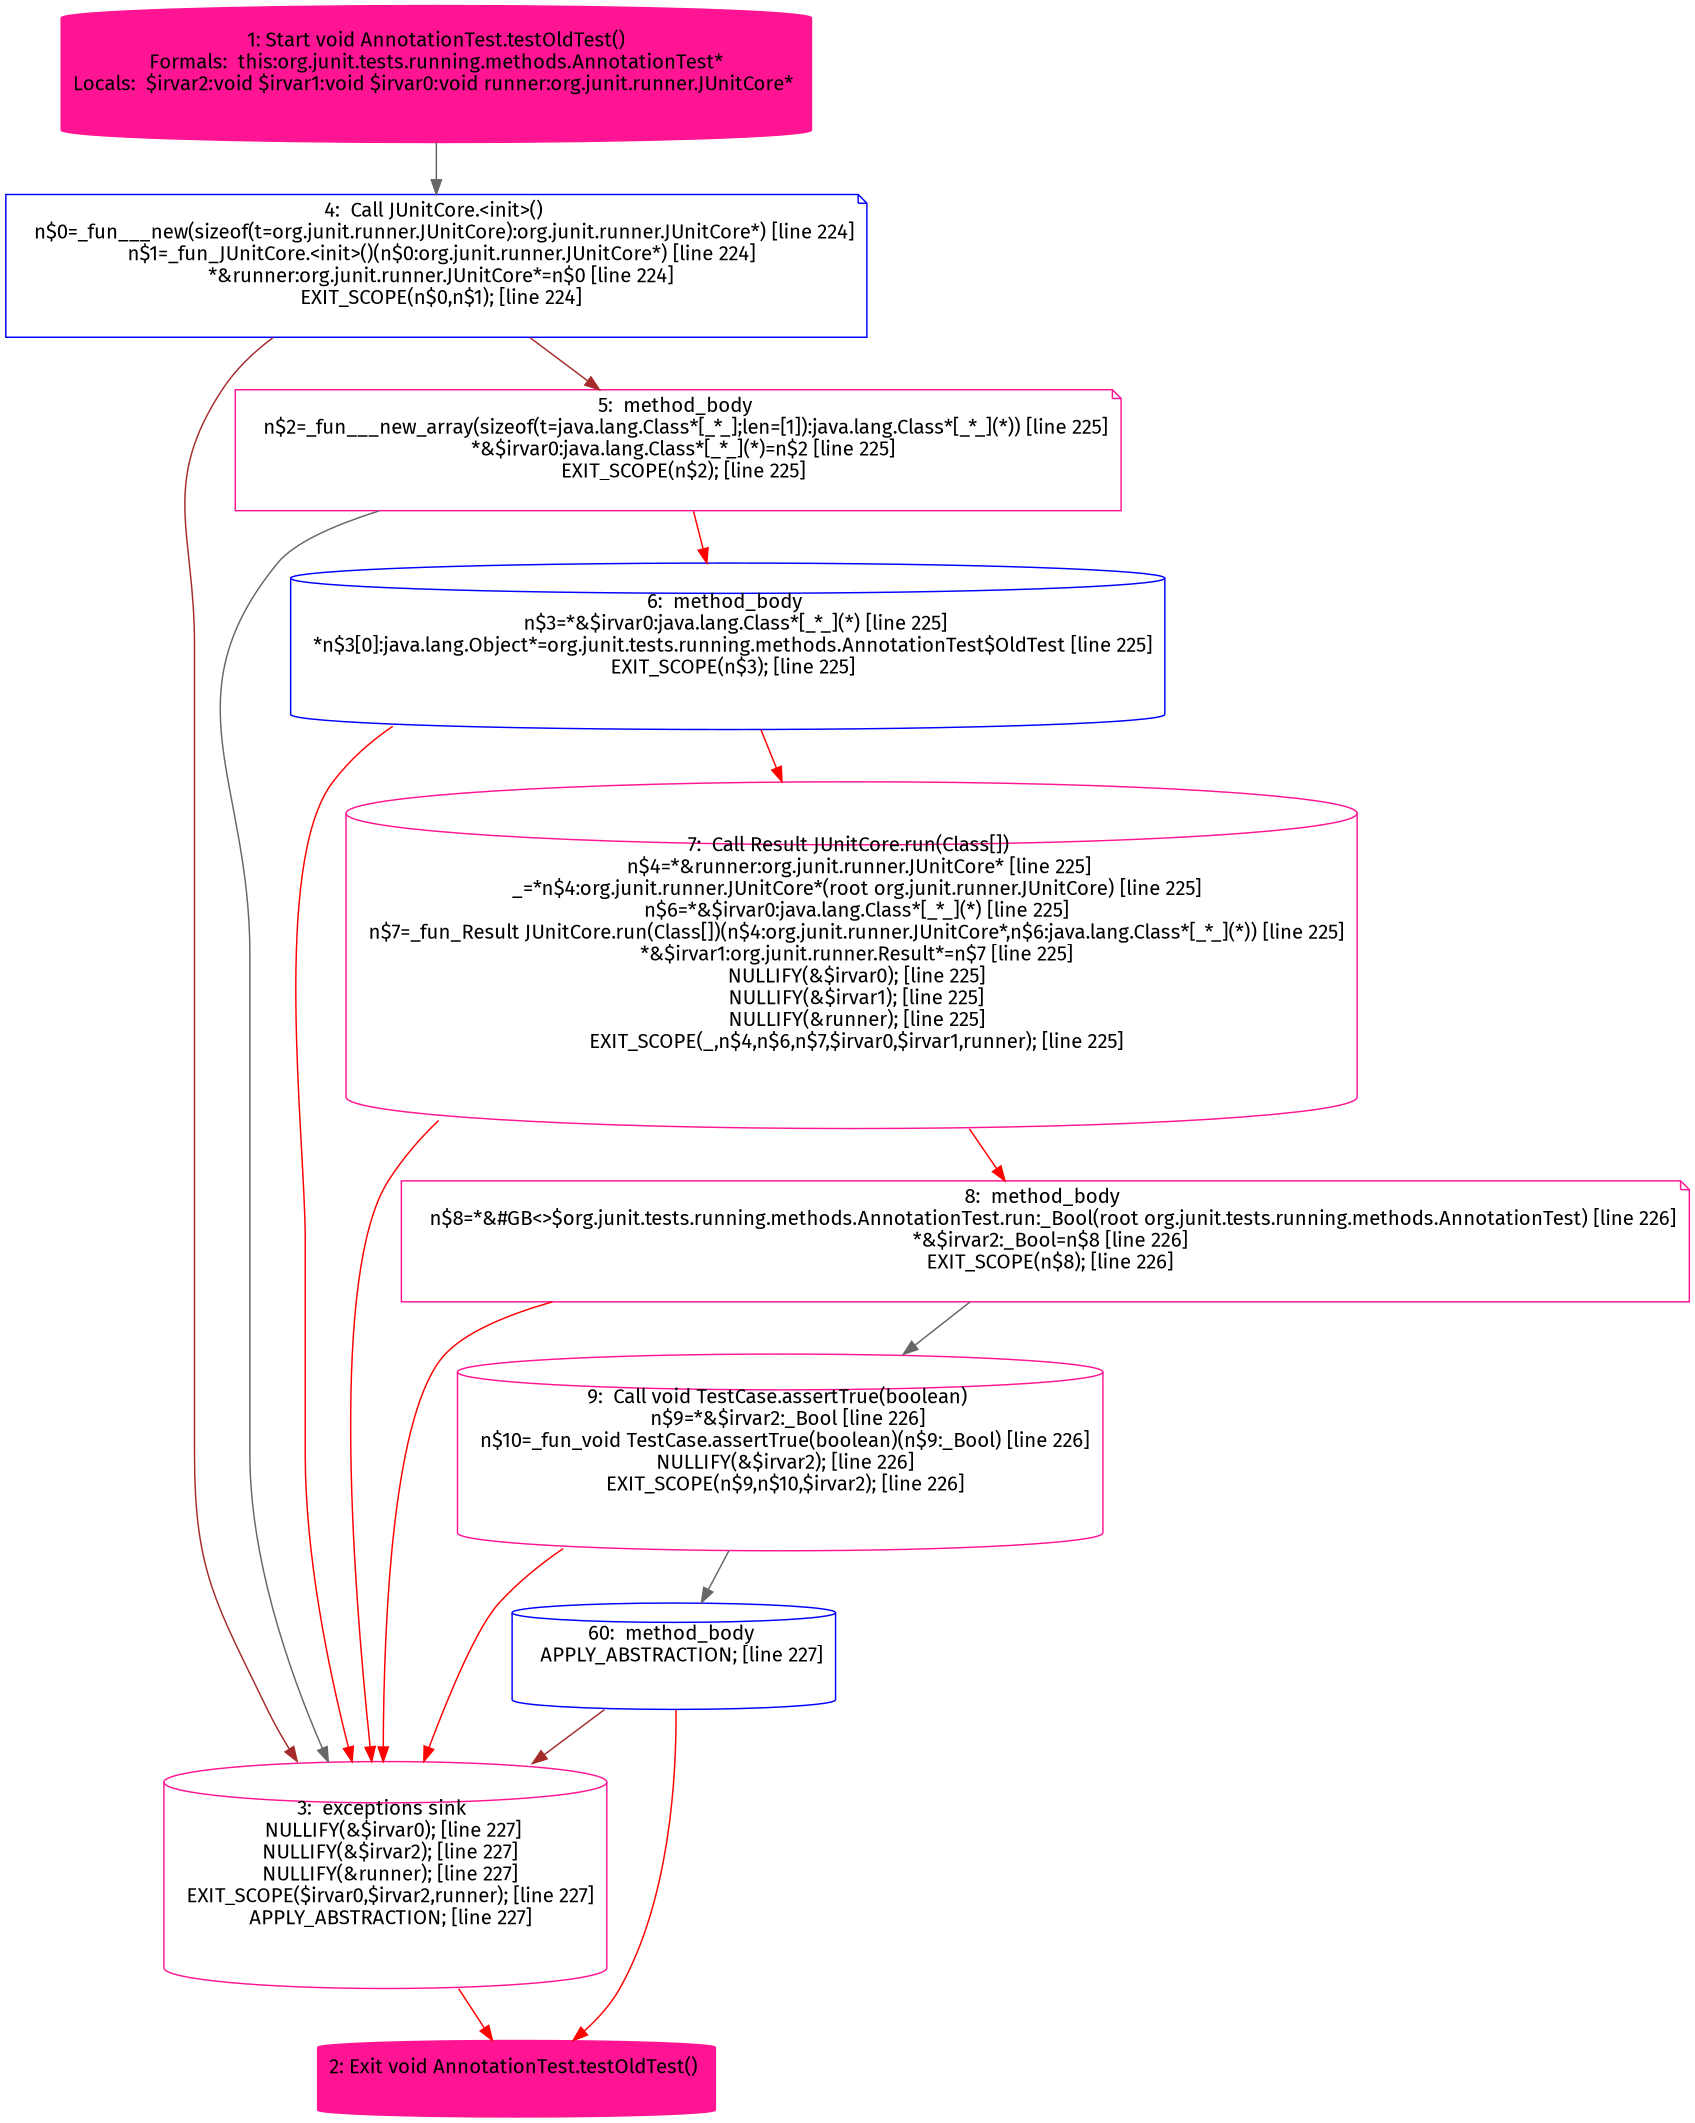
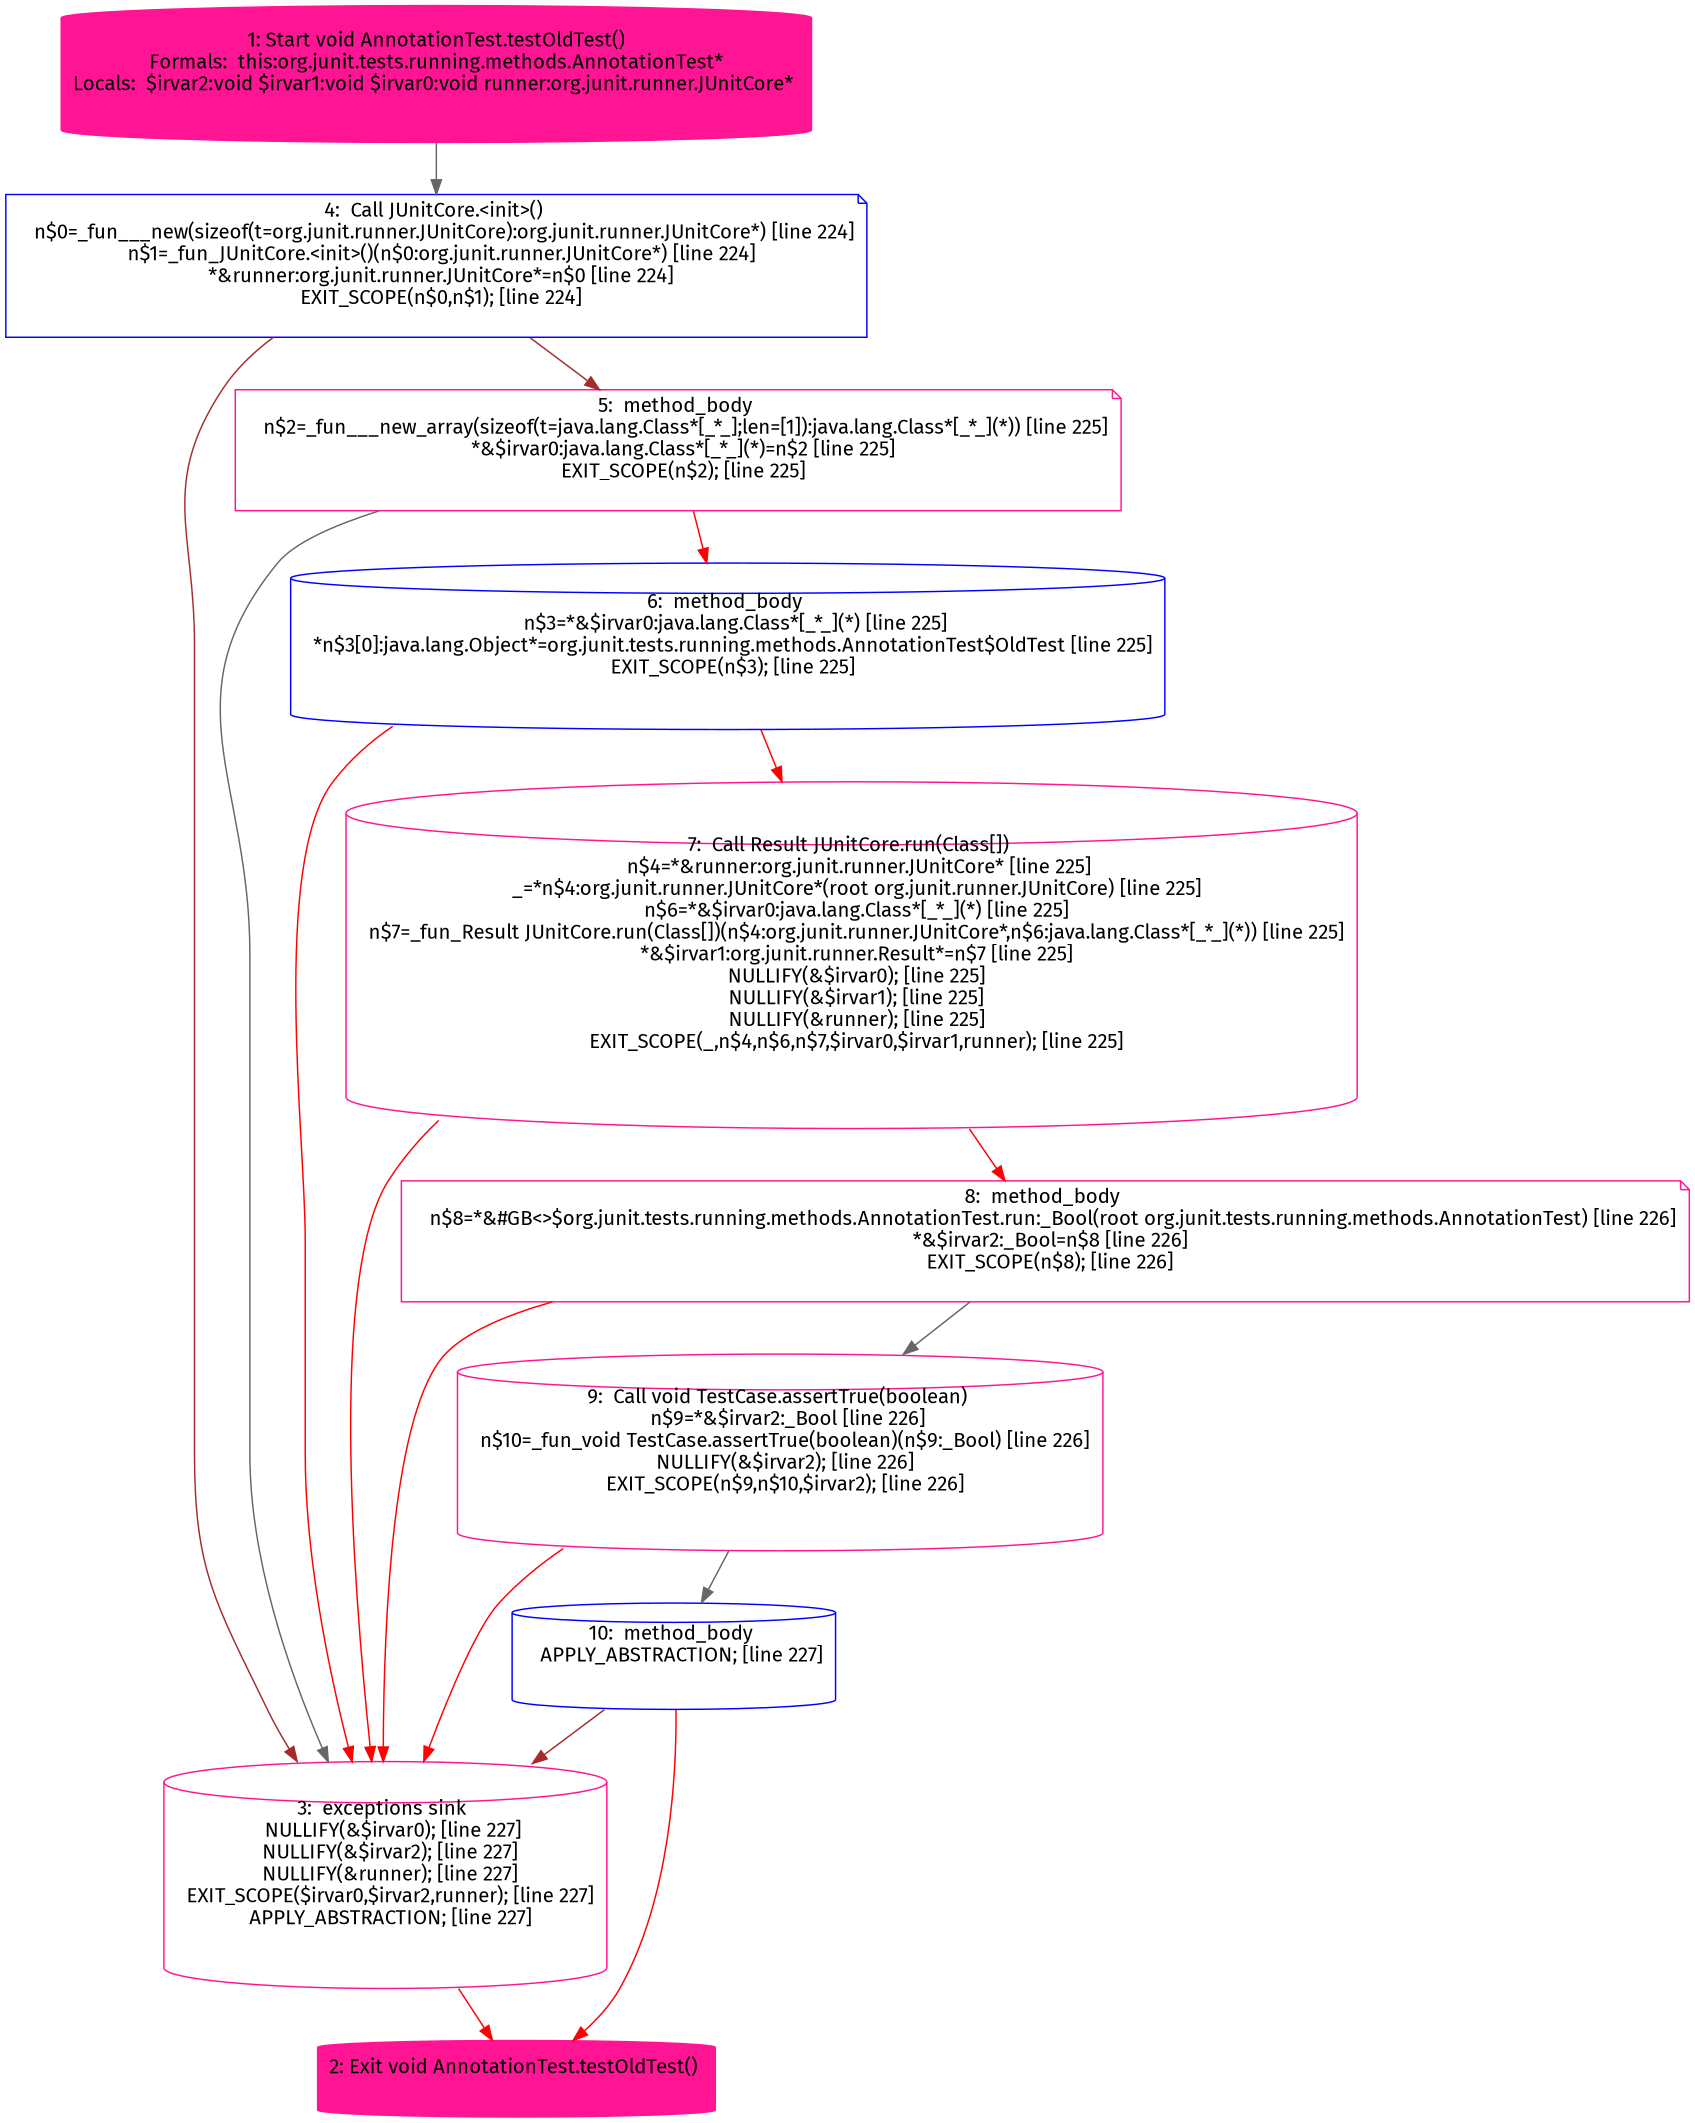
(674, 1656) -> (674, 1656)
